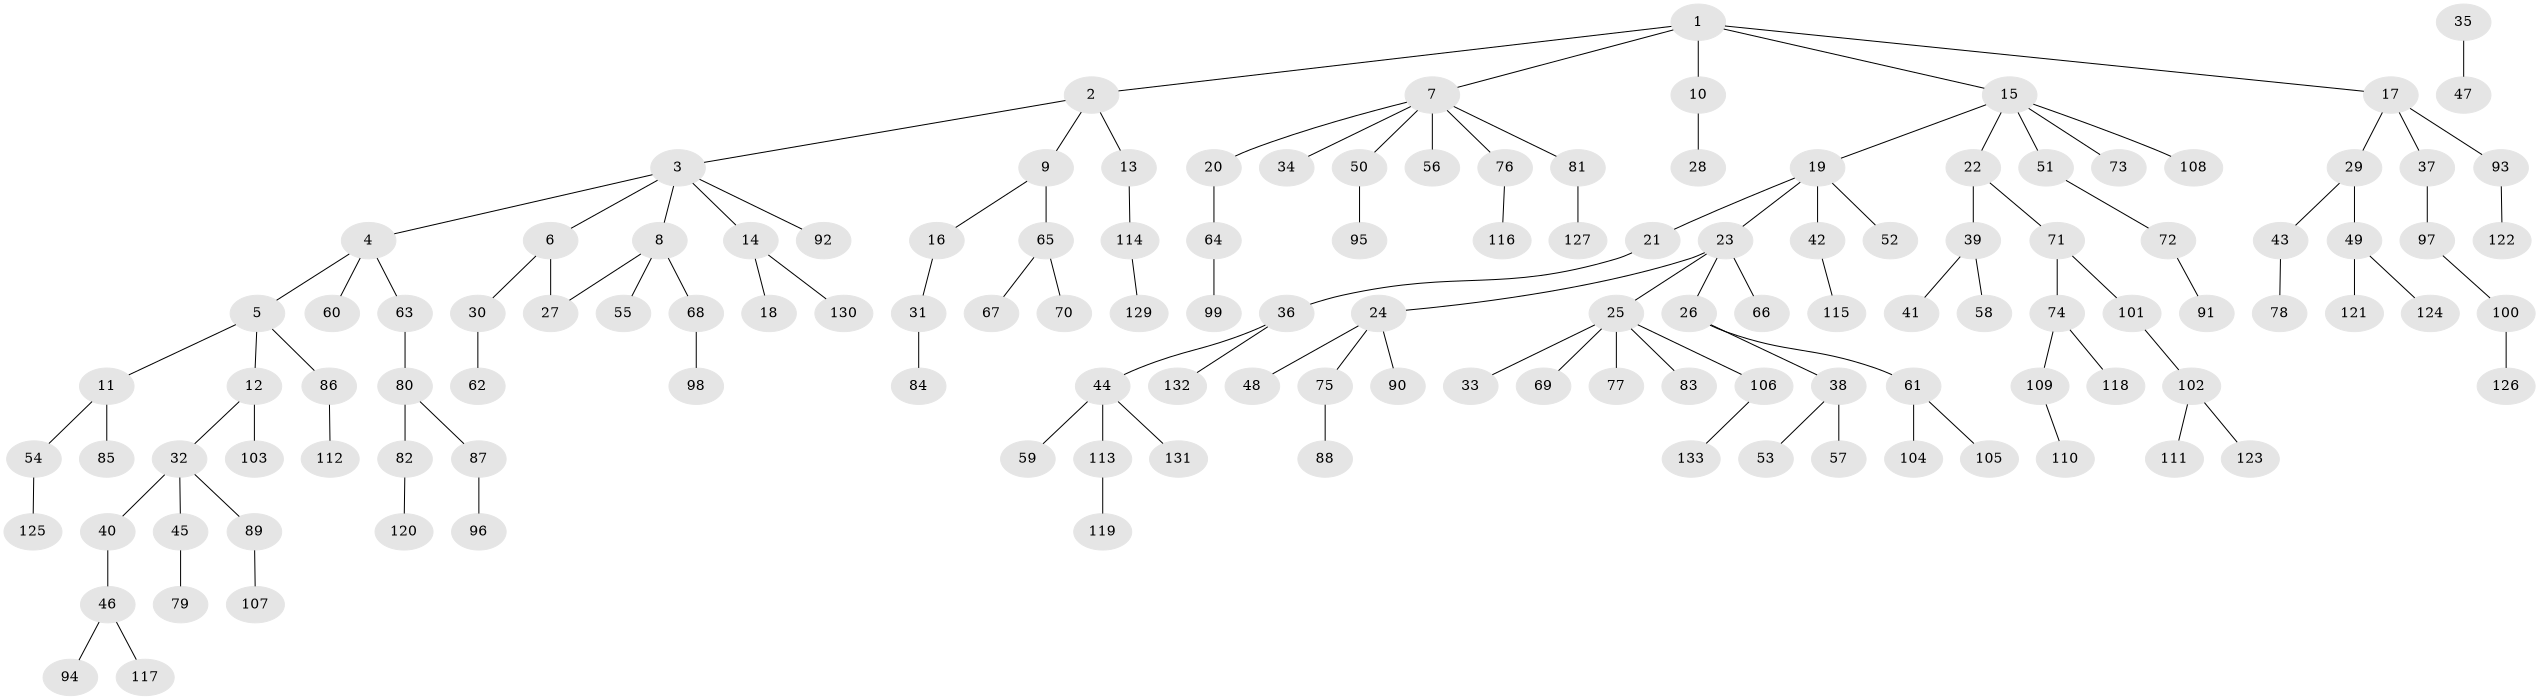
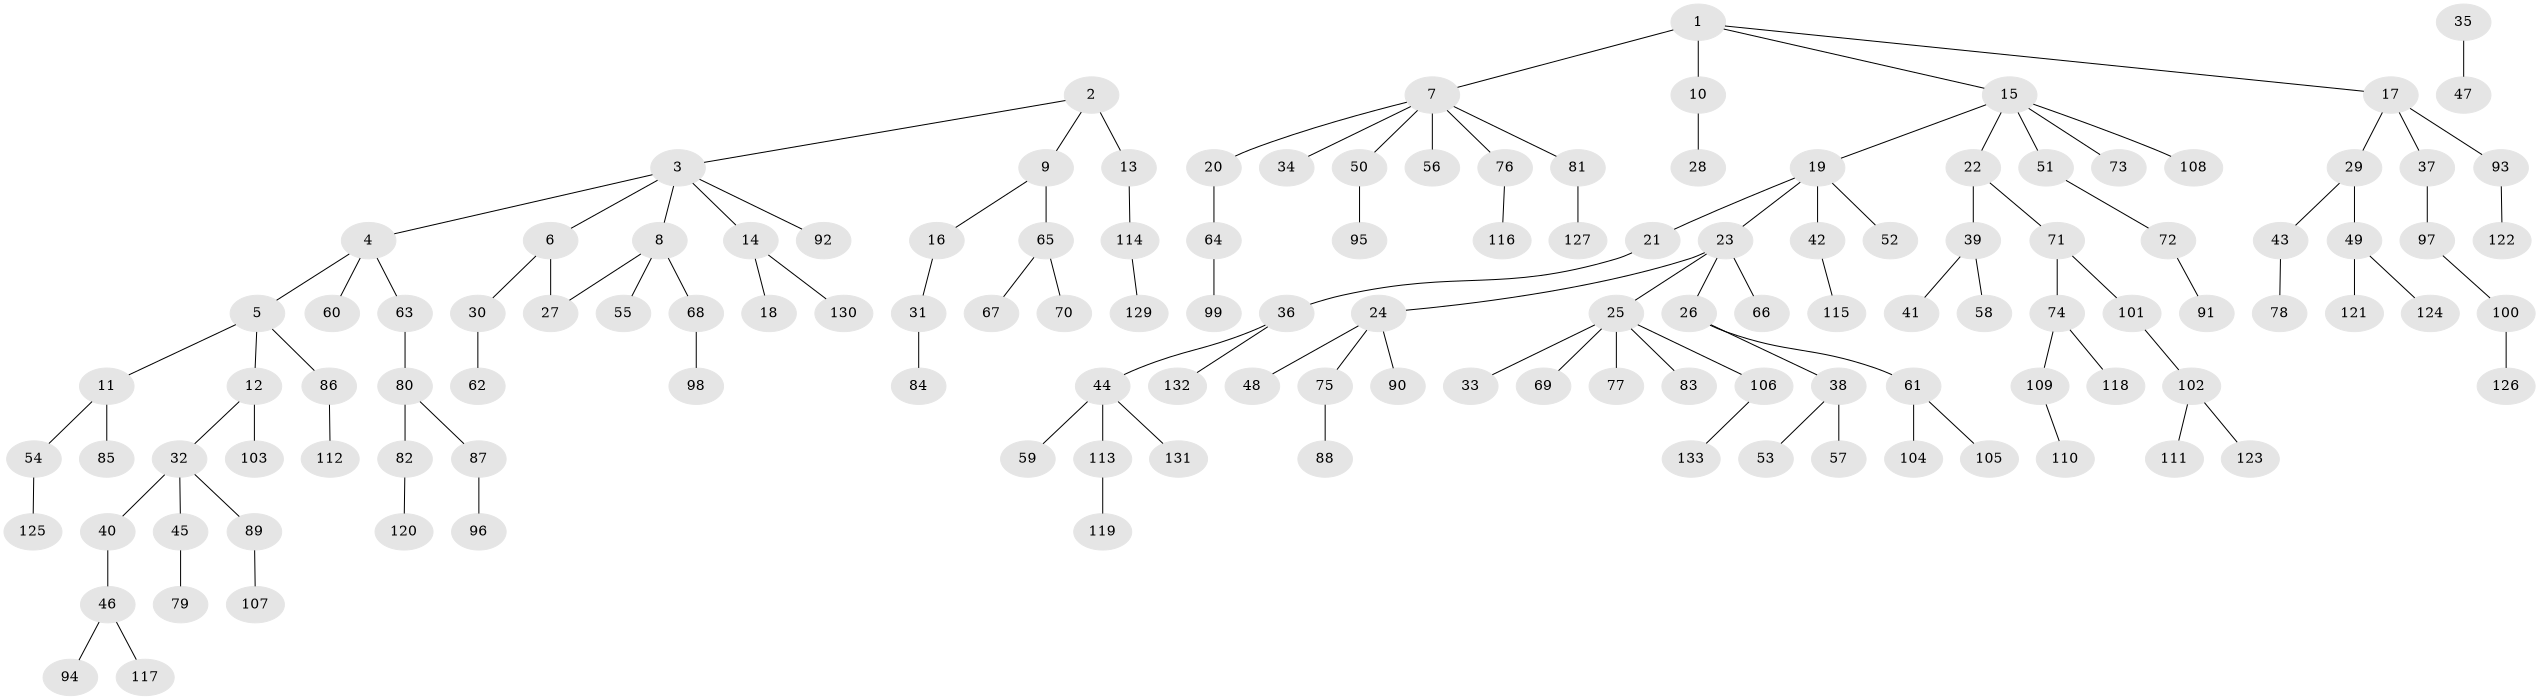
(1395, 59) -> none
